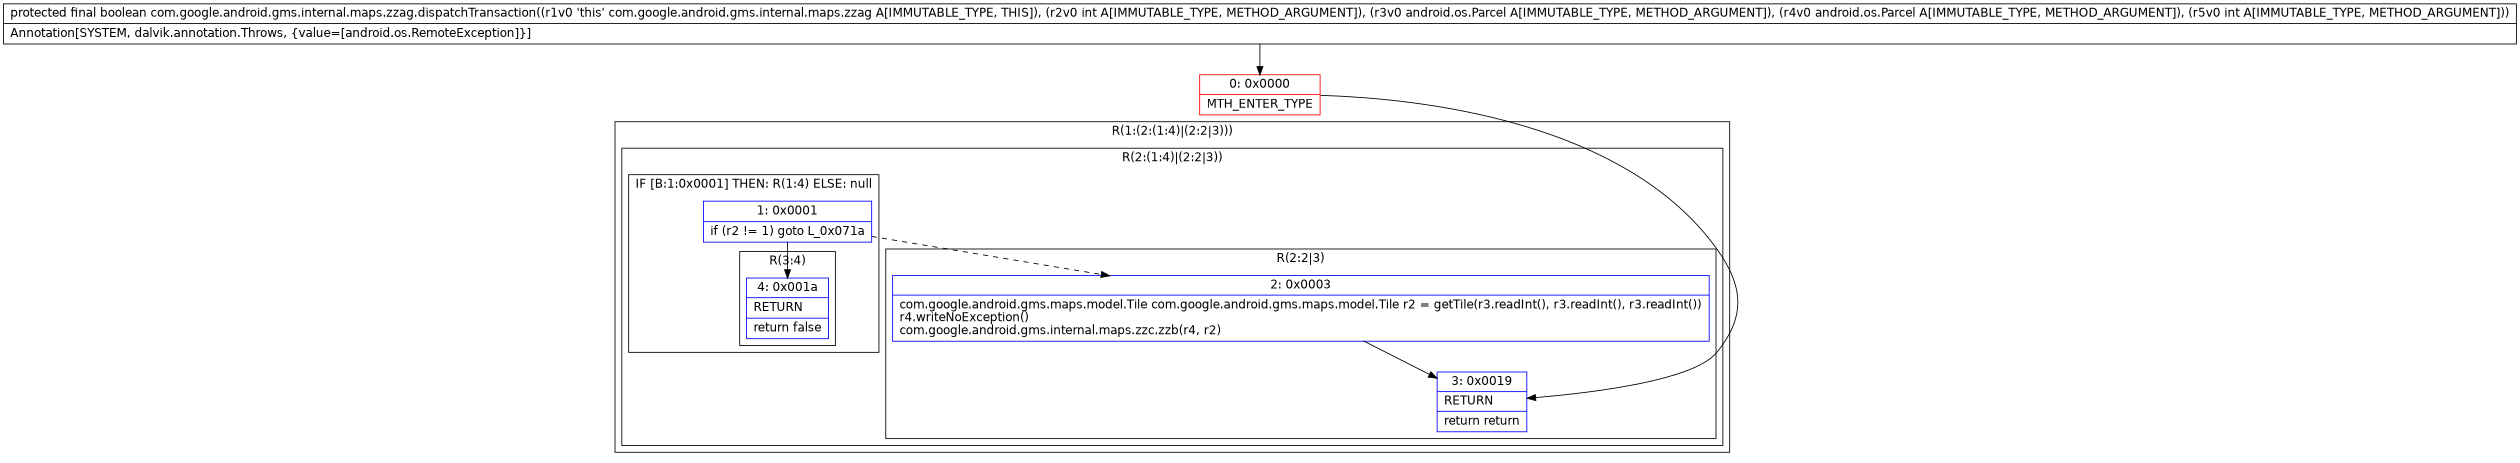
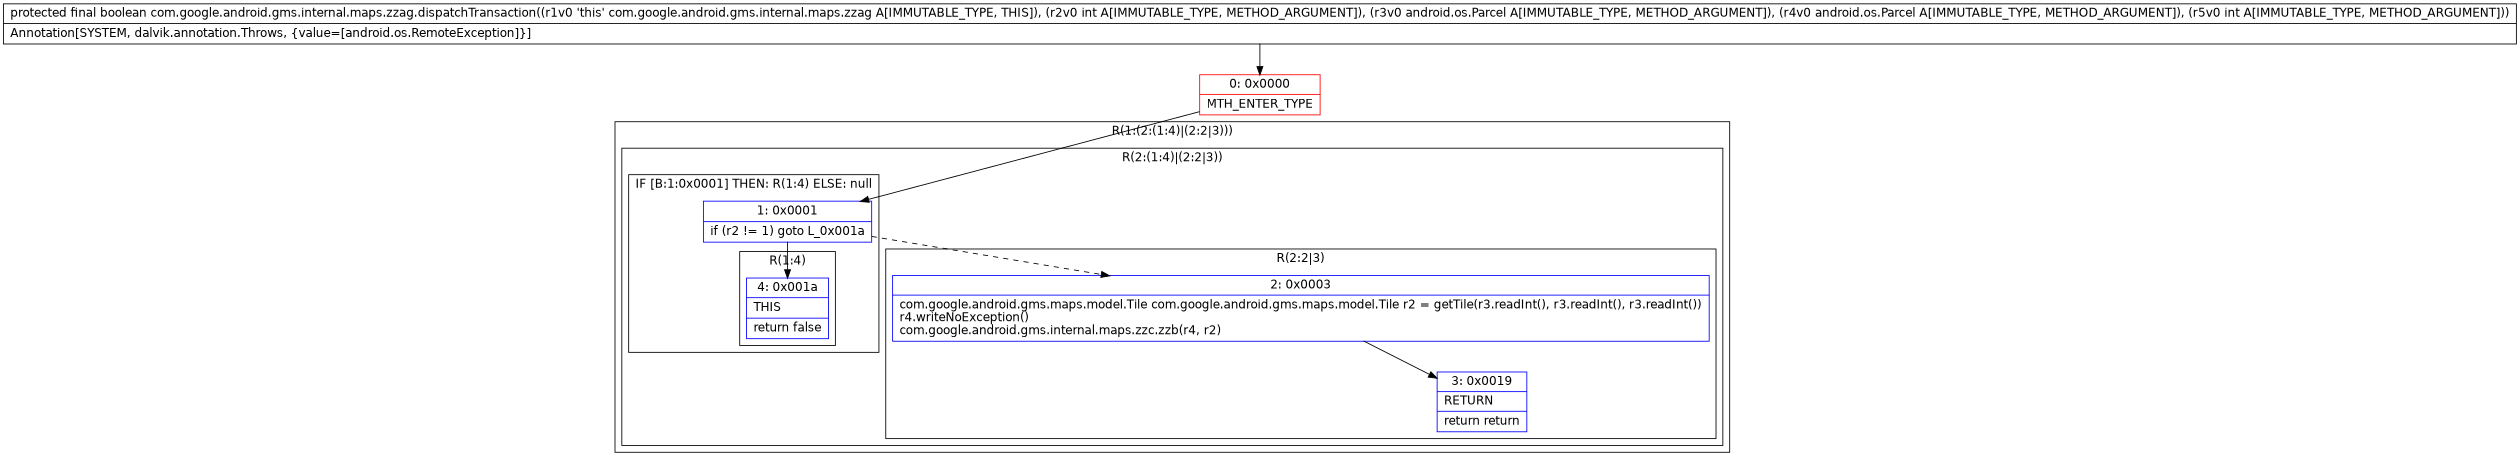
(1670, 200) -> (1034, 155)
(788, 231) -> (788, 231)
(788, 261) -> (788, 261)
(778, 308) -> (767, 308)
